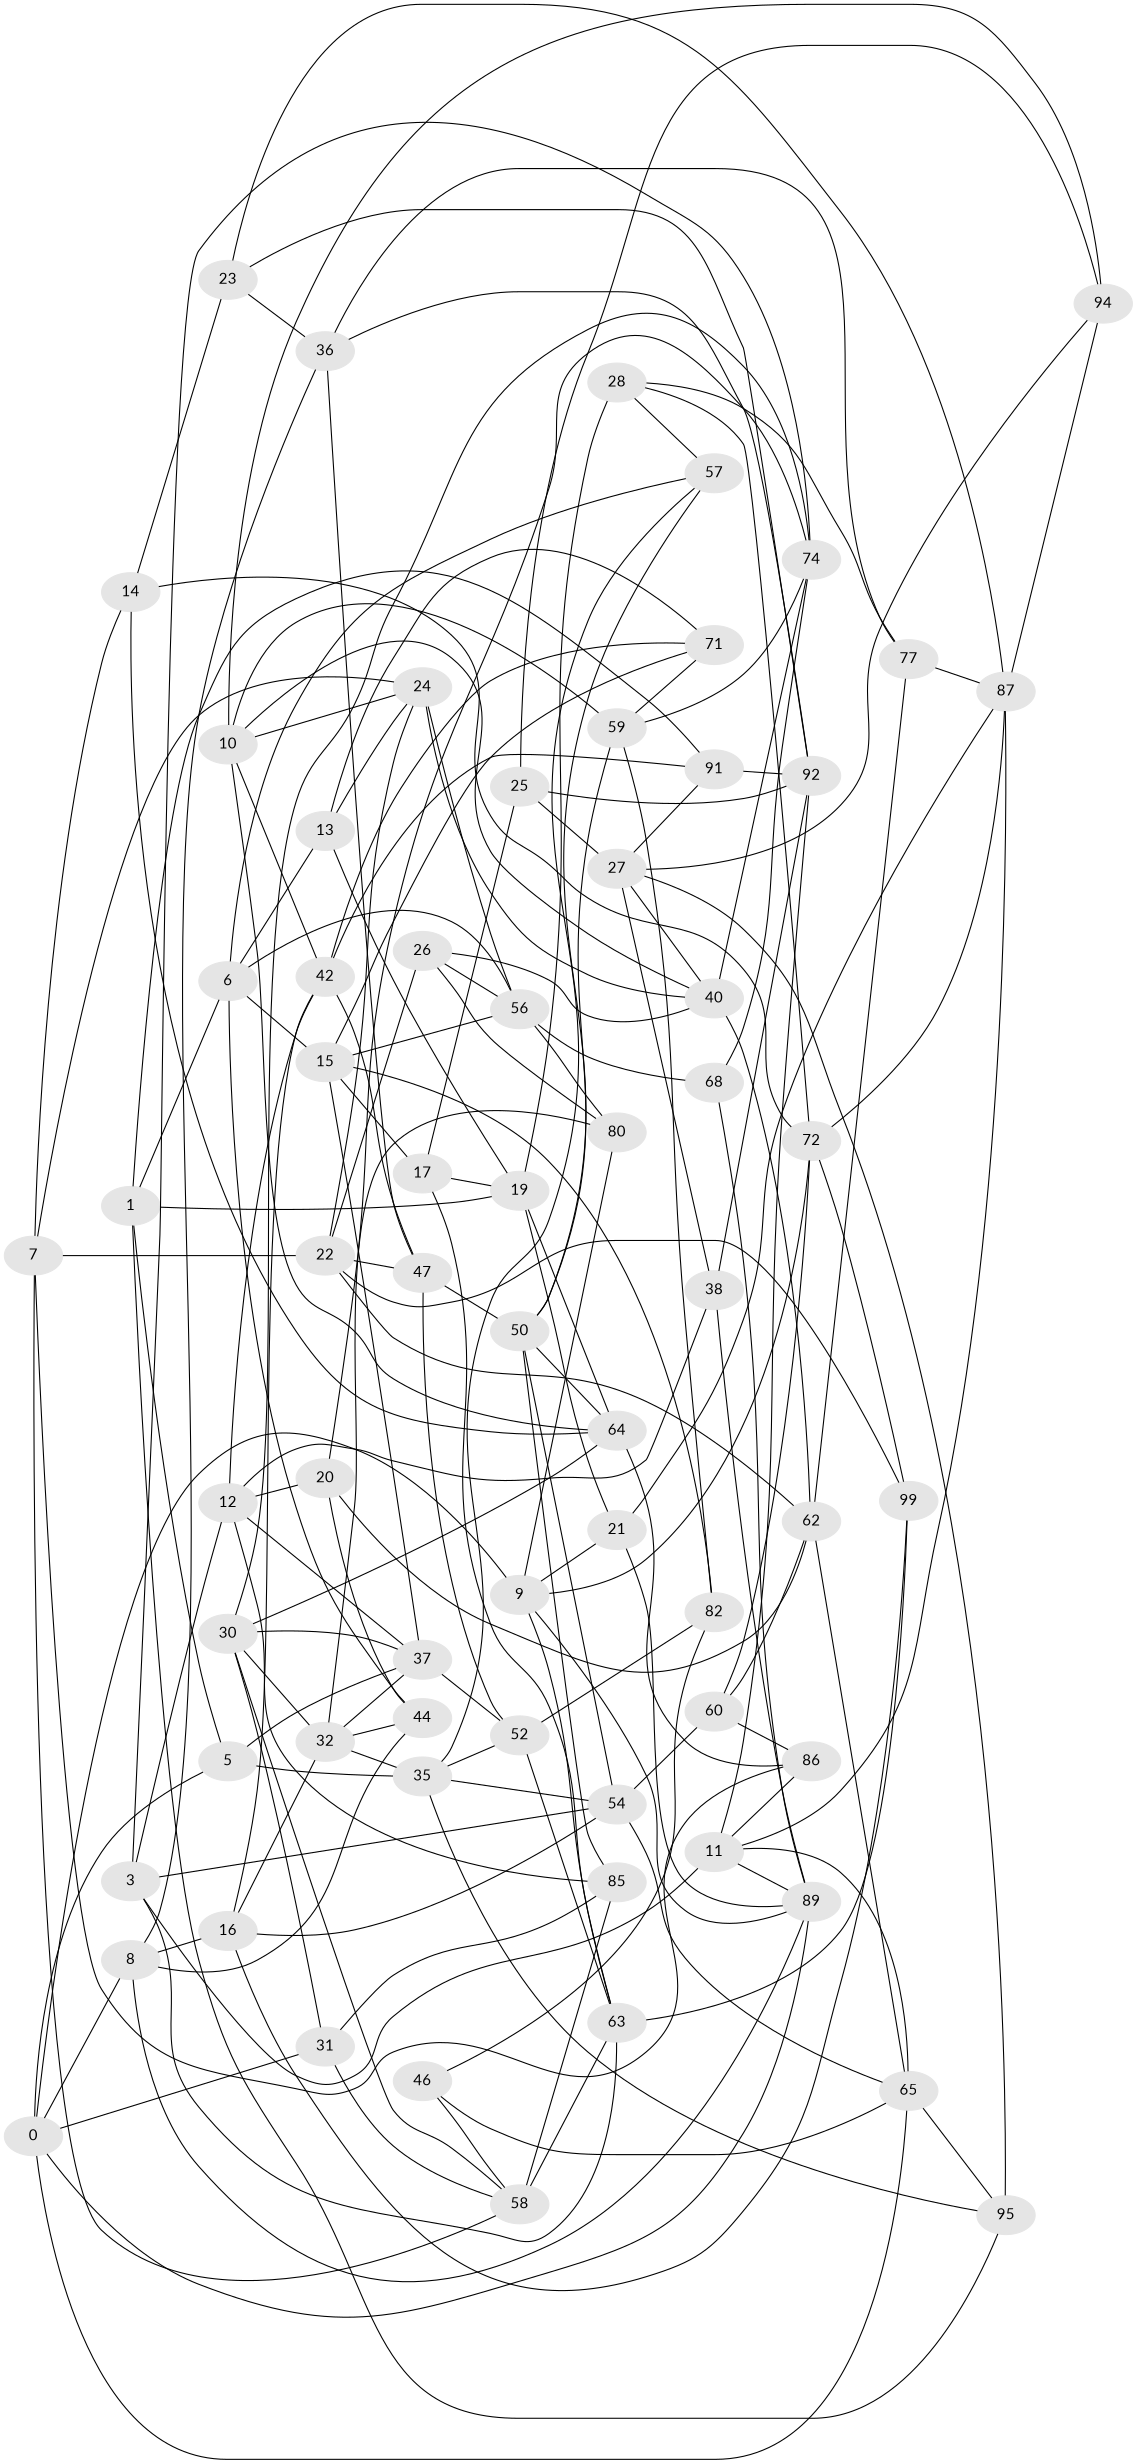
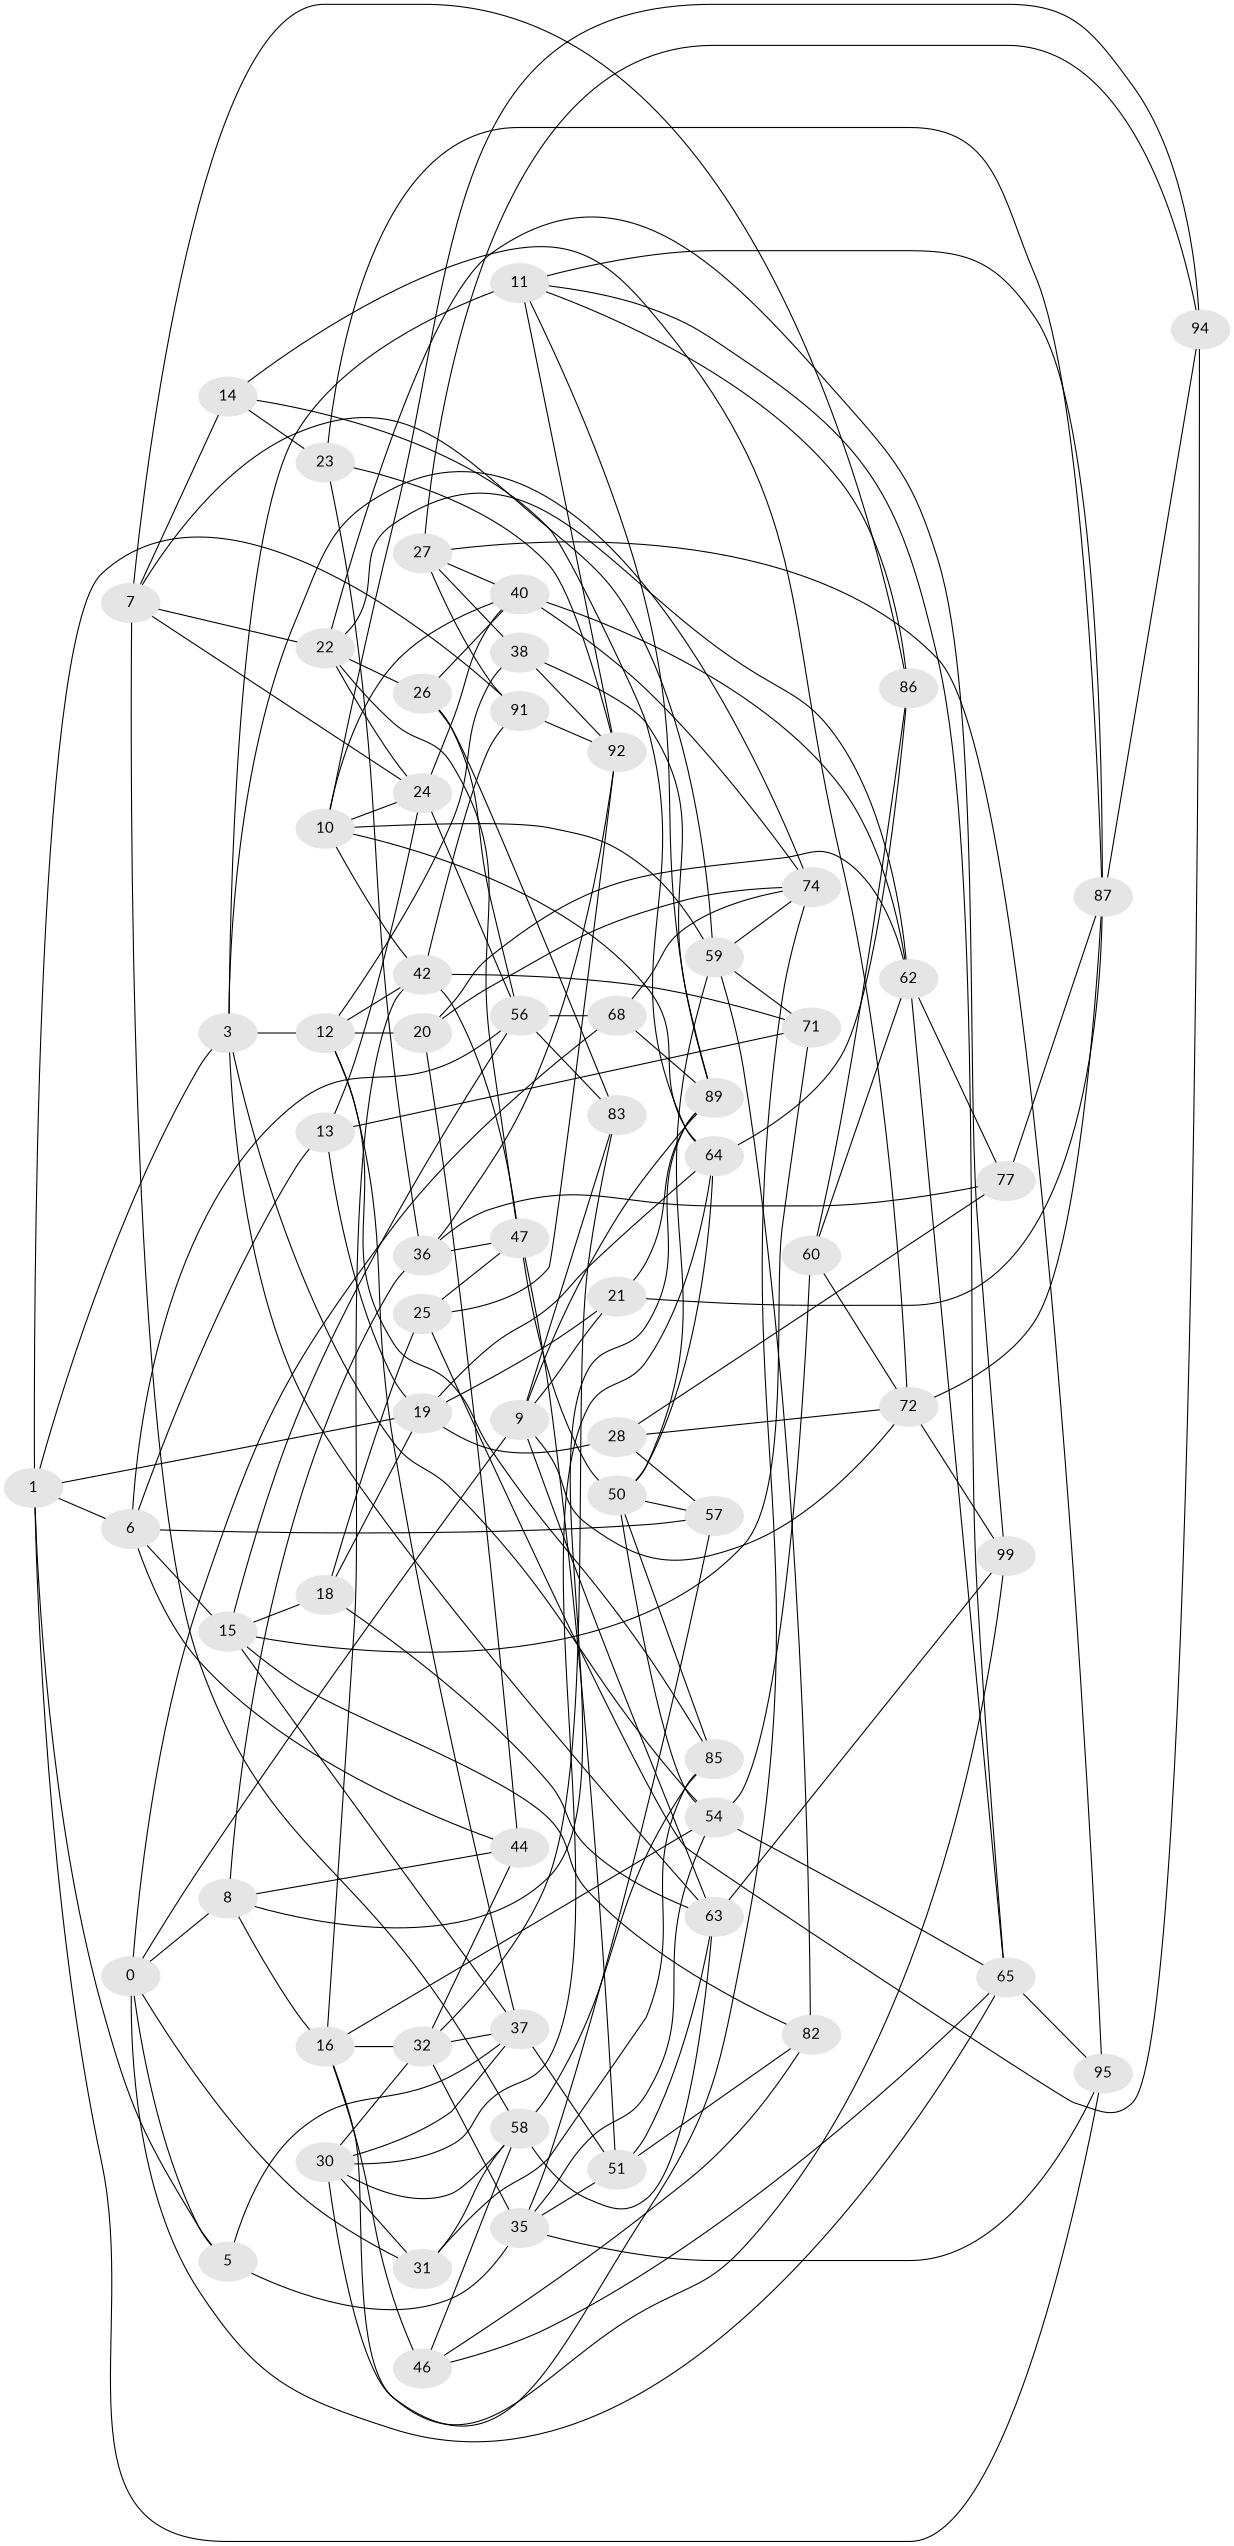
none -> (583, 558)
(573, 831) -> (471, 1276)
(617, 1132) -> (617, 1115)
(422, 1173) -> (325, 1595)
none -> (112, 1253)
(520, 1735) -> (617, 2170)
none -> (370, 2201)
(480, 2293) -> (249, 1464)
